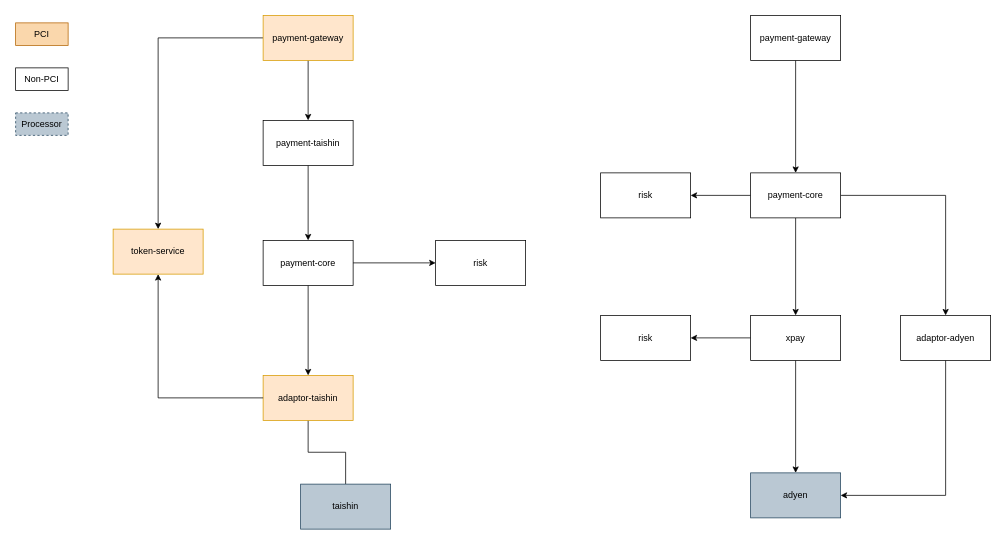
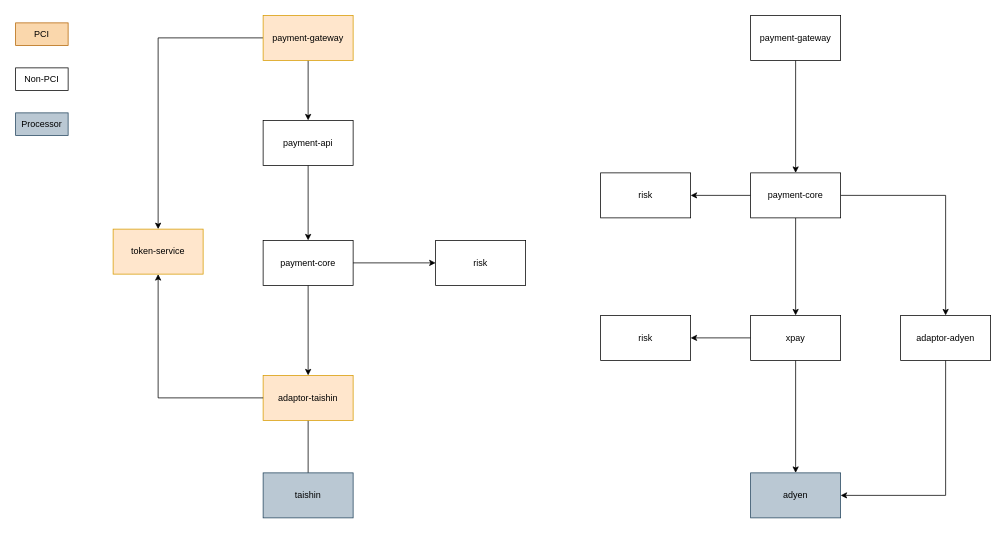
(42, 124) -> (42, 124)
(308, 143) -> (308, 143)
(345, 507) -> (308, 495)
